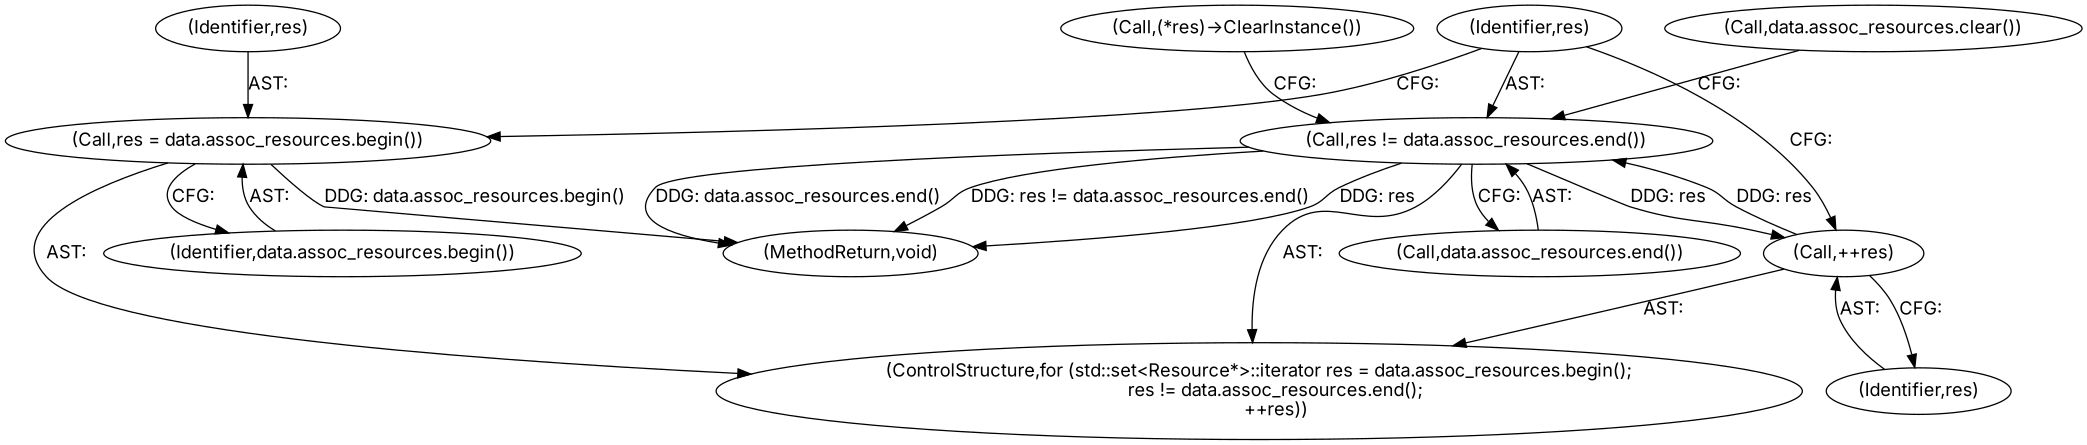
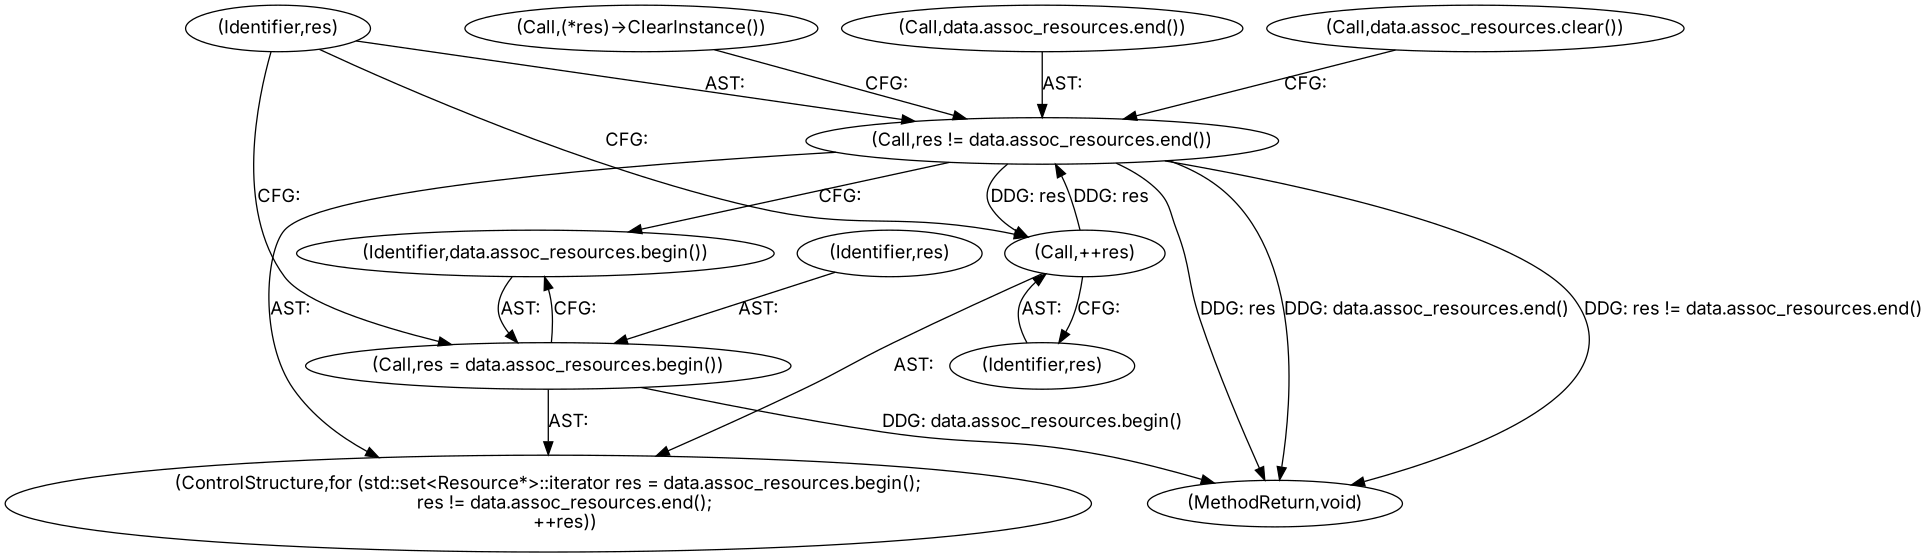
(1473, 195) -> (795, 196)
